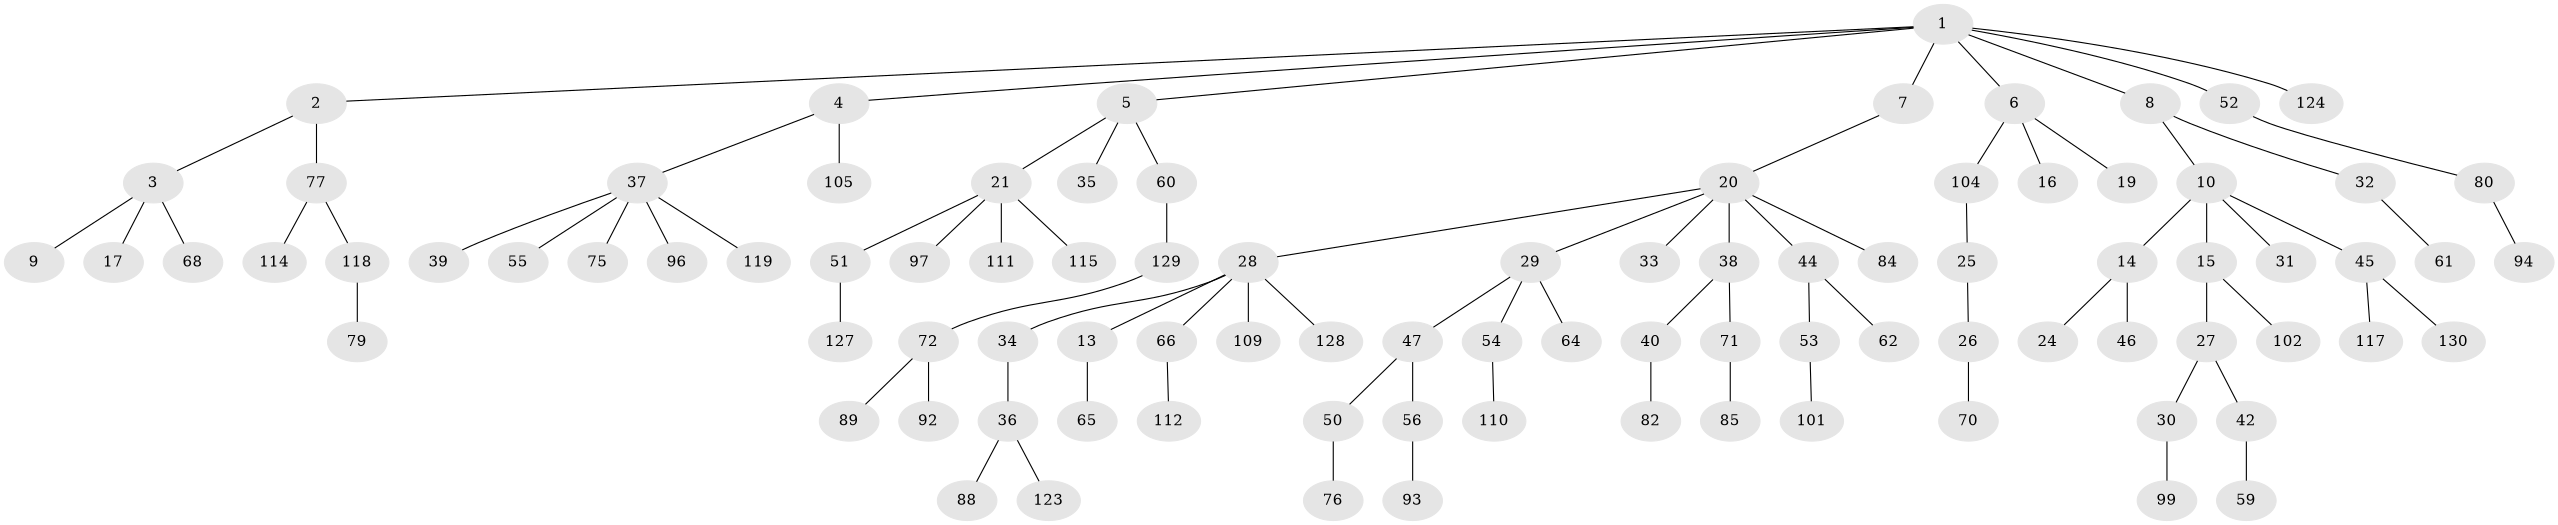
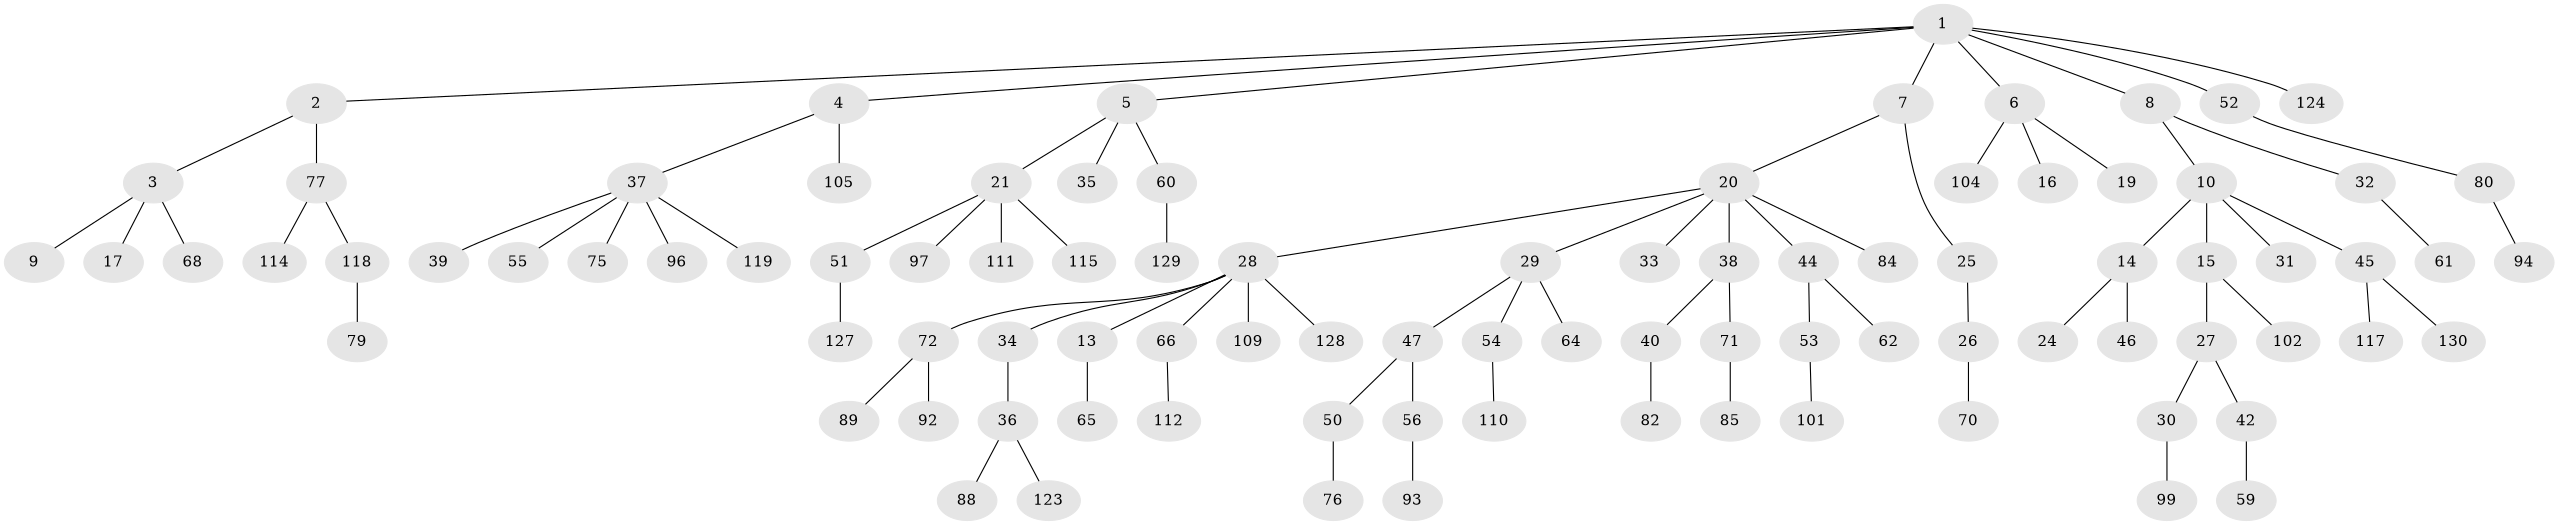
(1967, 223) -> (1919, 188)
(1047, 302) -> (1088, 302)
